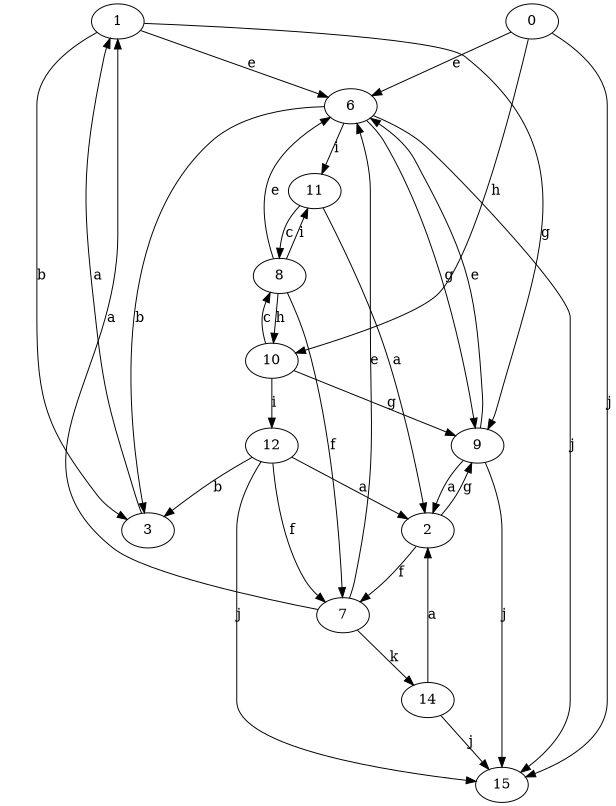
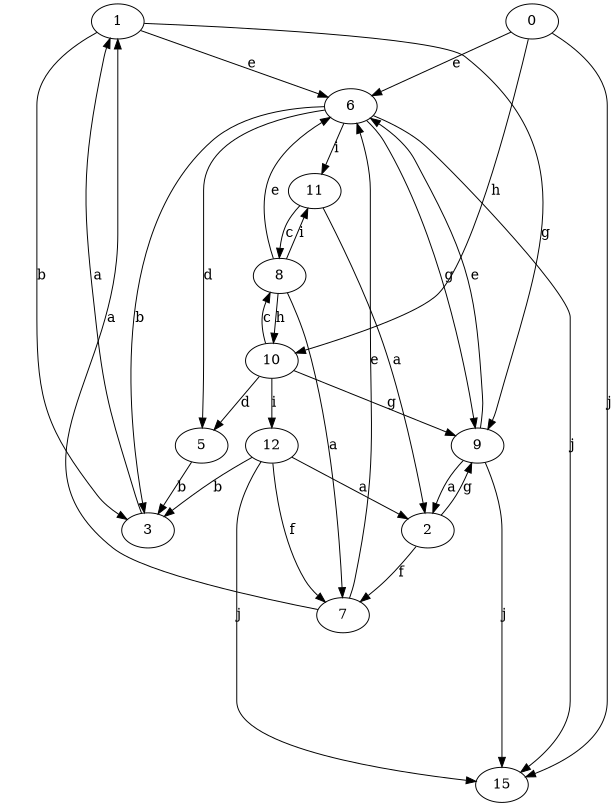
none -> (202, 446)
(333, 446) -> (333, 446)
(428, 700) -> none
